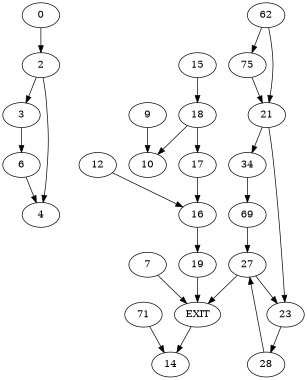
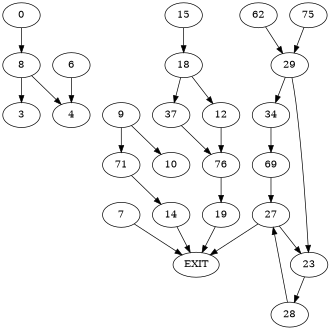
(258, 37) -> none
(41, 65) -> (21, 65)
(267, 115) -> (290, 65)
(21, 137) -> none
none -> (121, 137)
(175, 138) -> (200, 87)
(198, 165) -> (171, 115)
(198, 215) -> (221, 165)
(186, 337) -> (182, 237)
